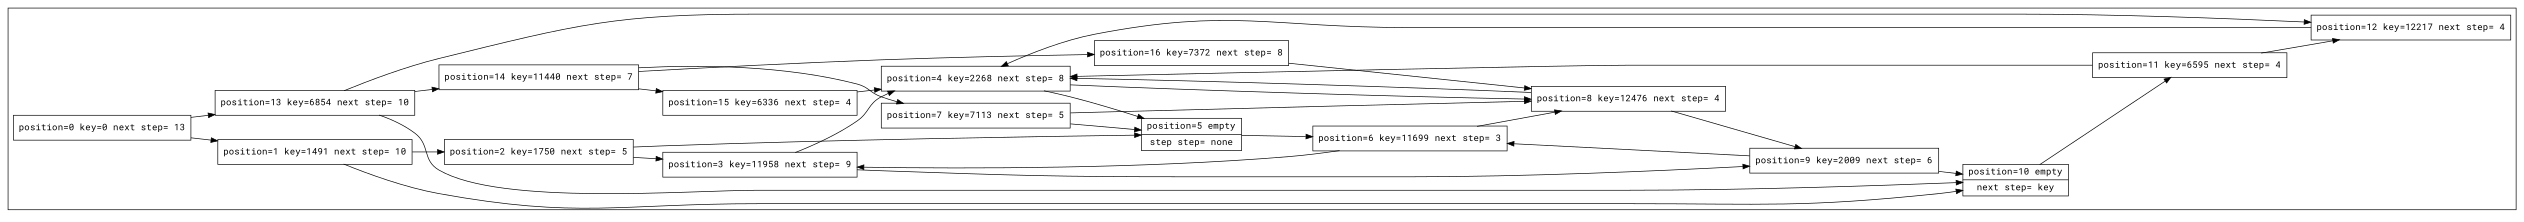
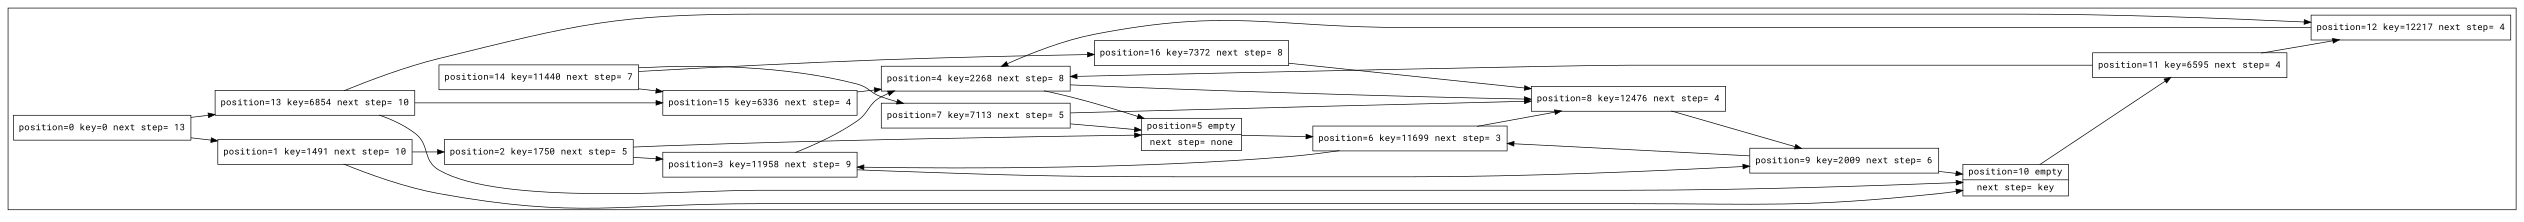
(1304, 84) -> none
(423, 90) -> (535, 103)
(1192, 142) -> (1192, 142)
